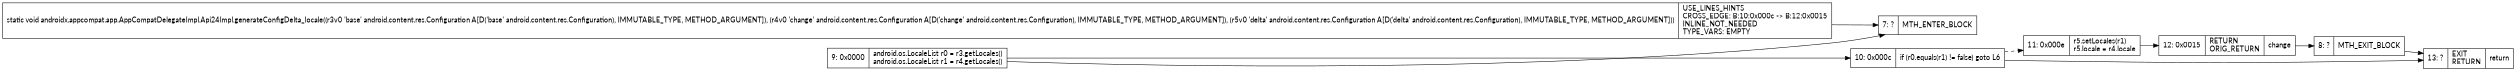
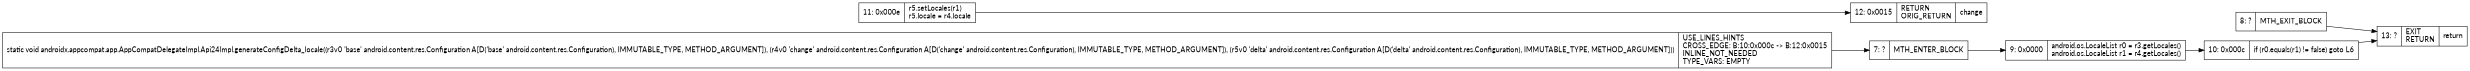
(2302, 46) -> none
(2011, 51) -> none
(1444, 64) -> (1984, 50)
